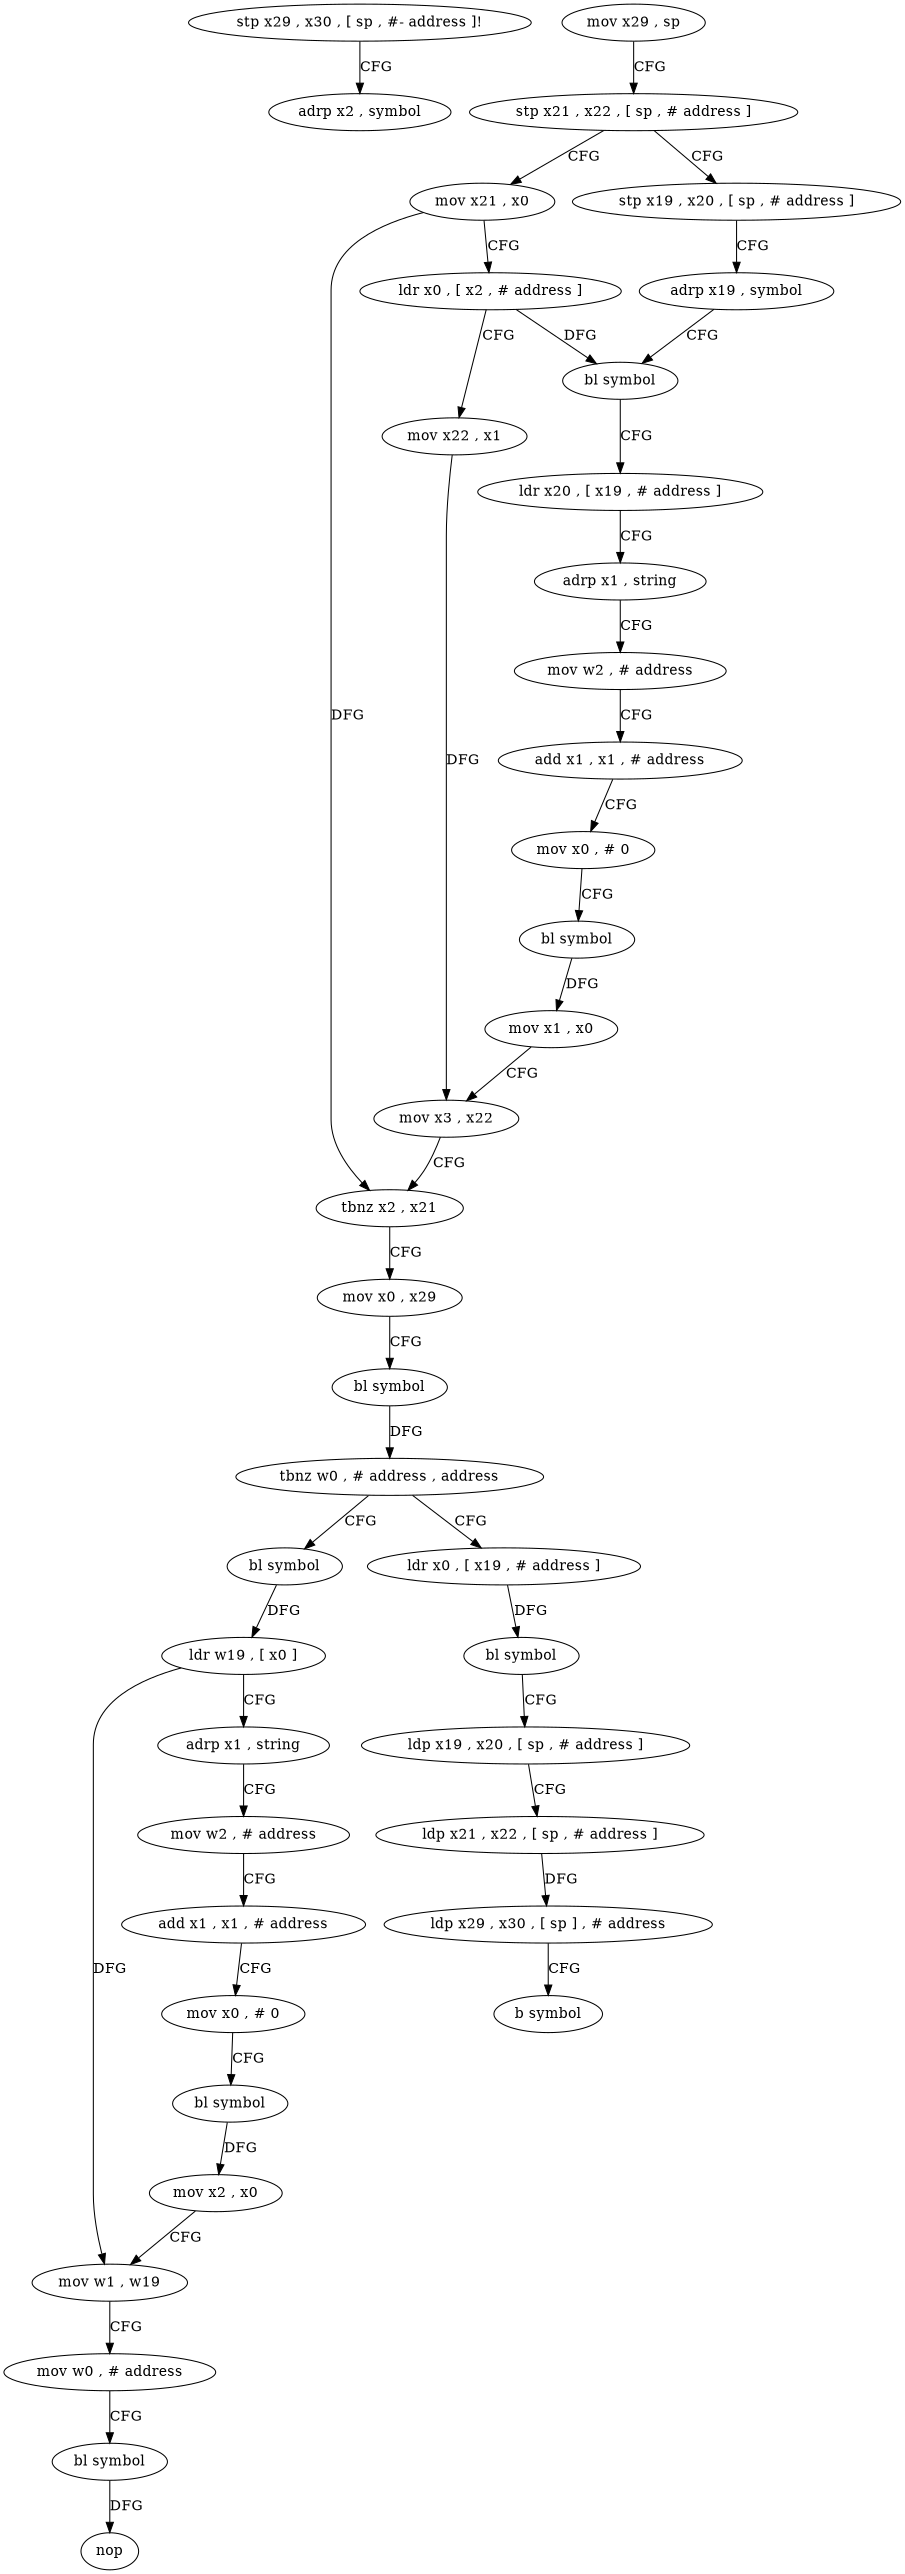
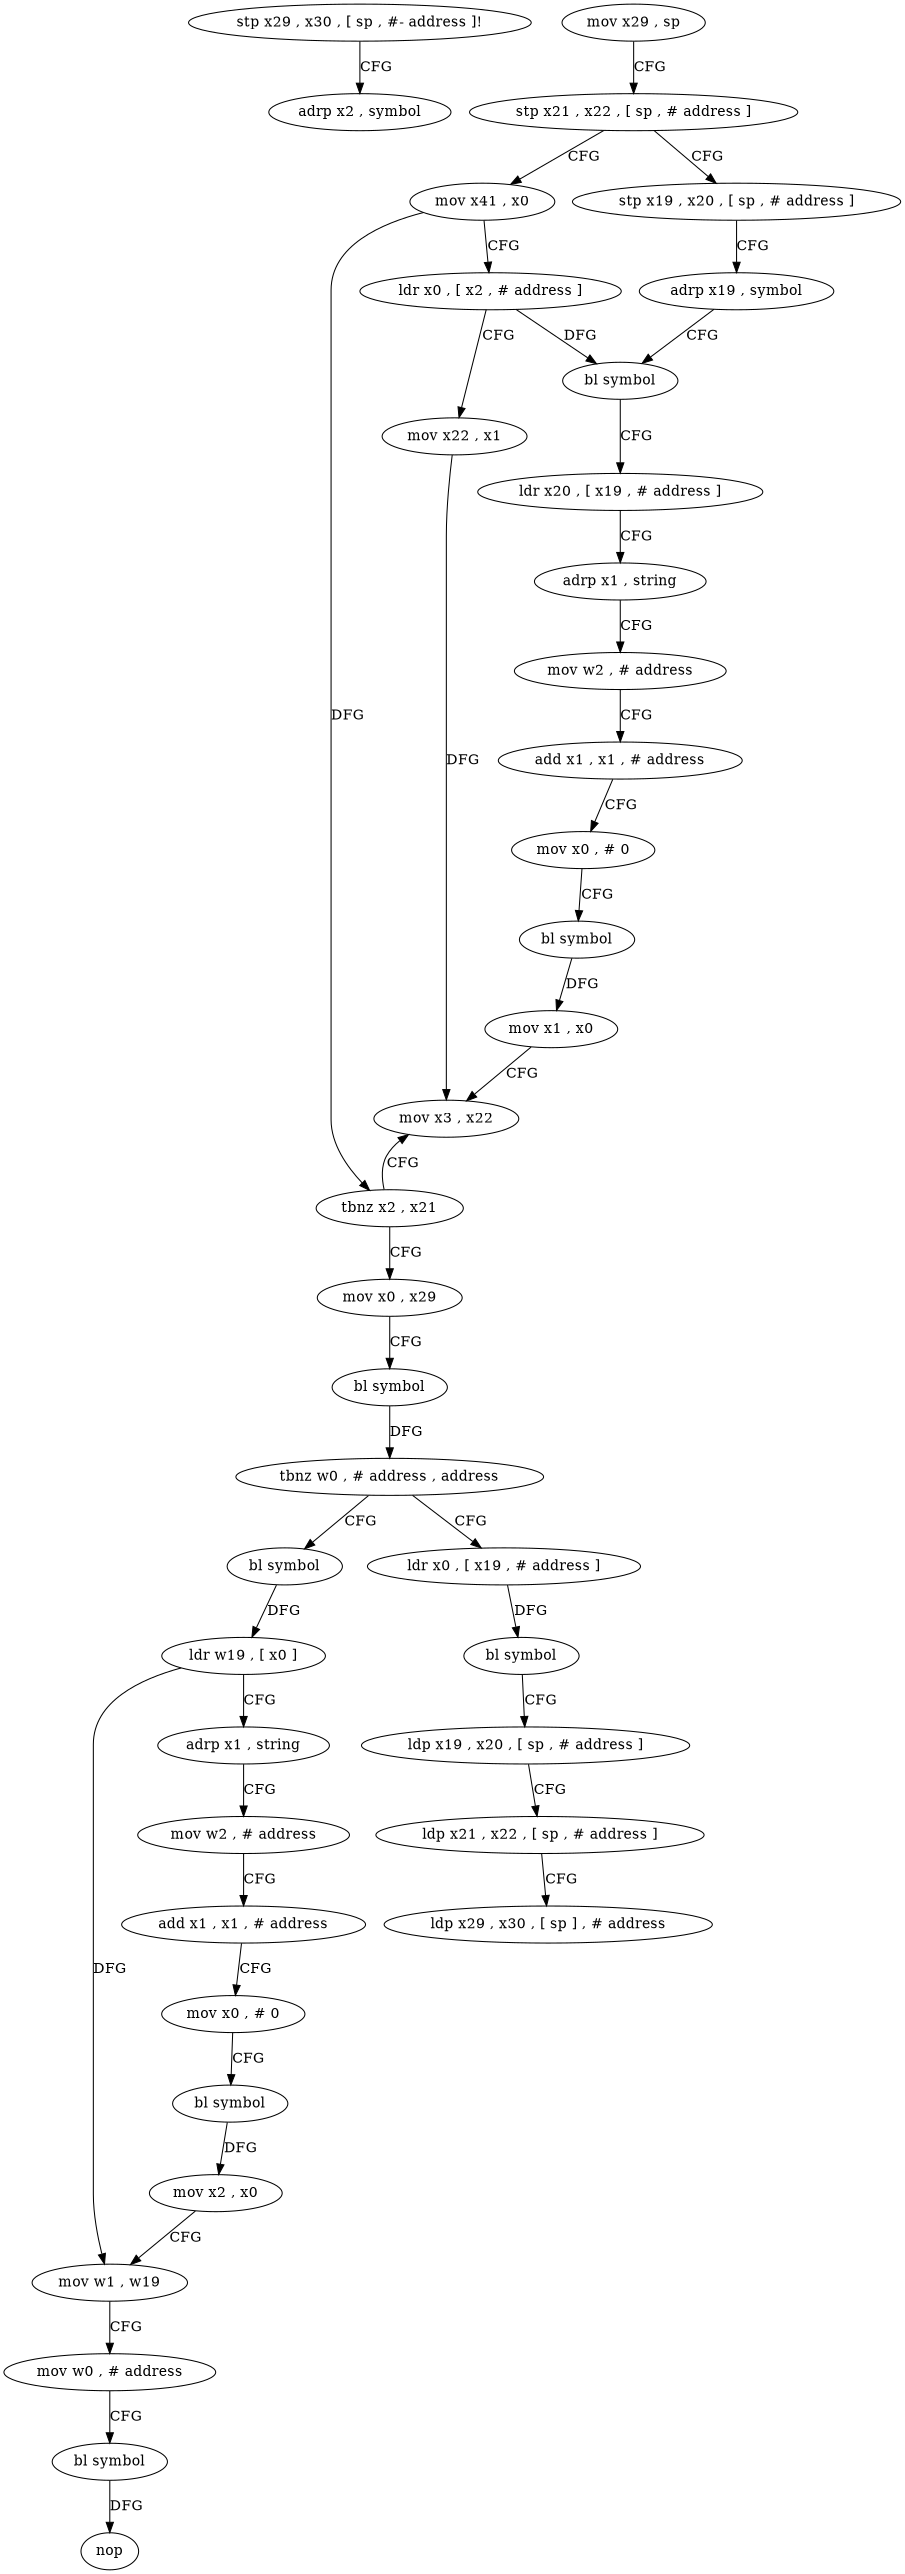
(482, 202) -> (482, 202)
(430, 1161) -> (384, 1162)
(562, 1880) -> (562, 1880)
(548, 2014) -> none
